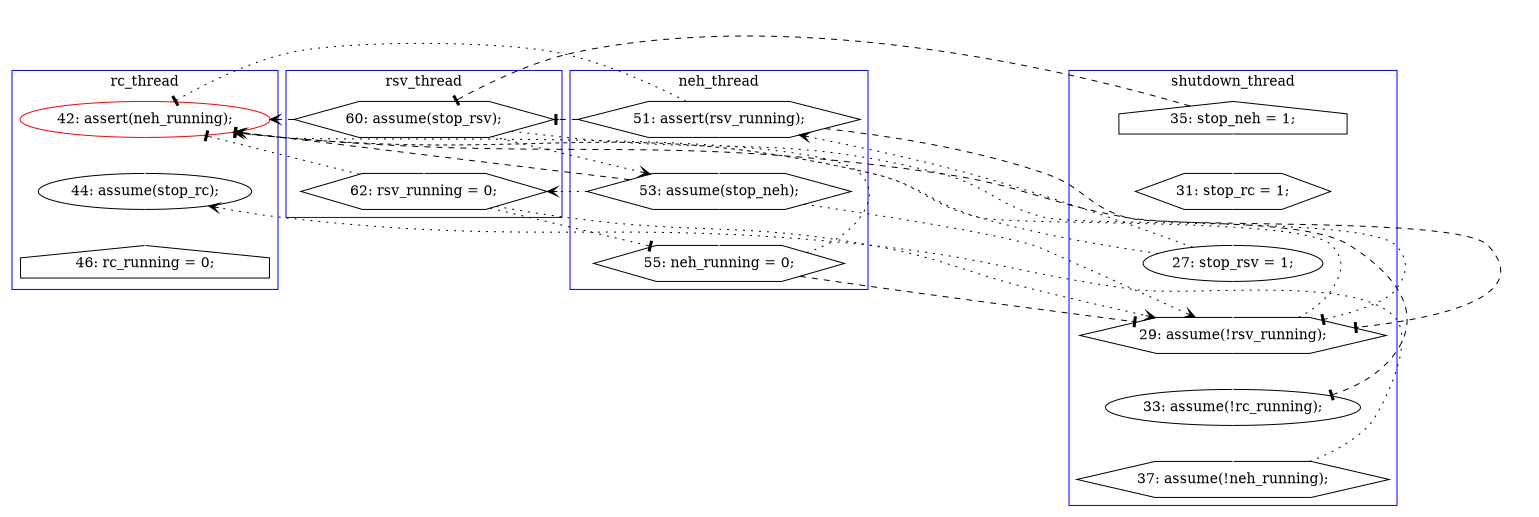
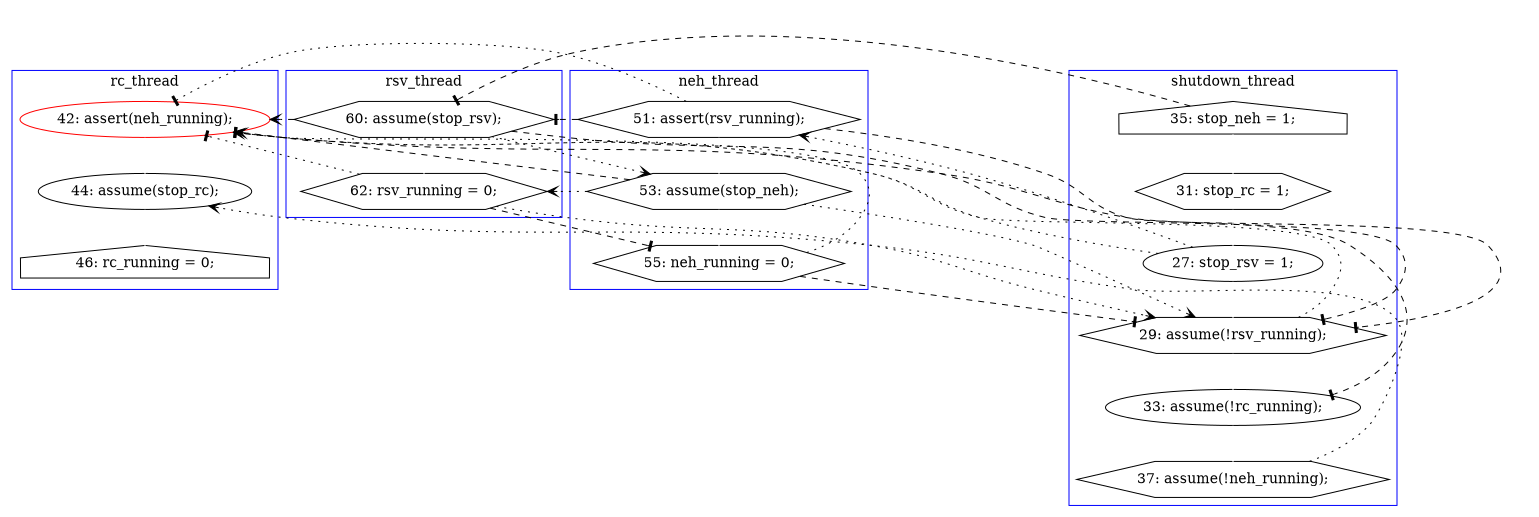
(1014, 207) -> (1014, 207)
(561, 225) -> (561, 225)
